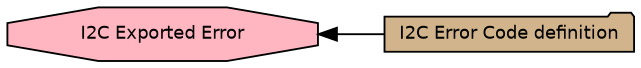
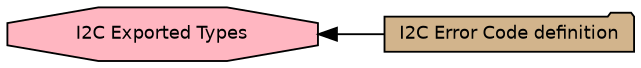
(163, 34) -> (163, 34)
